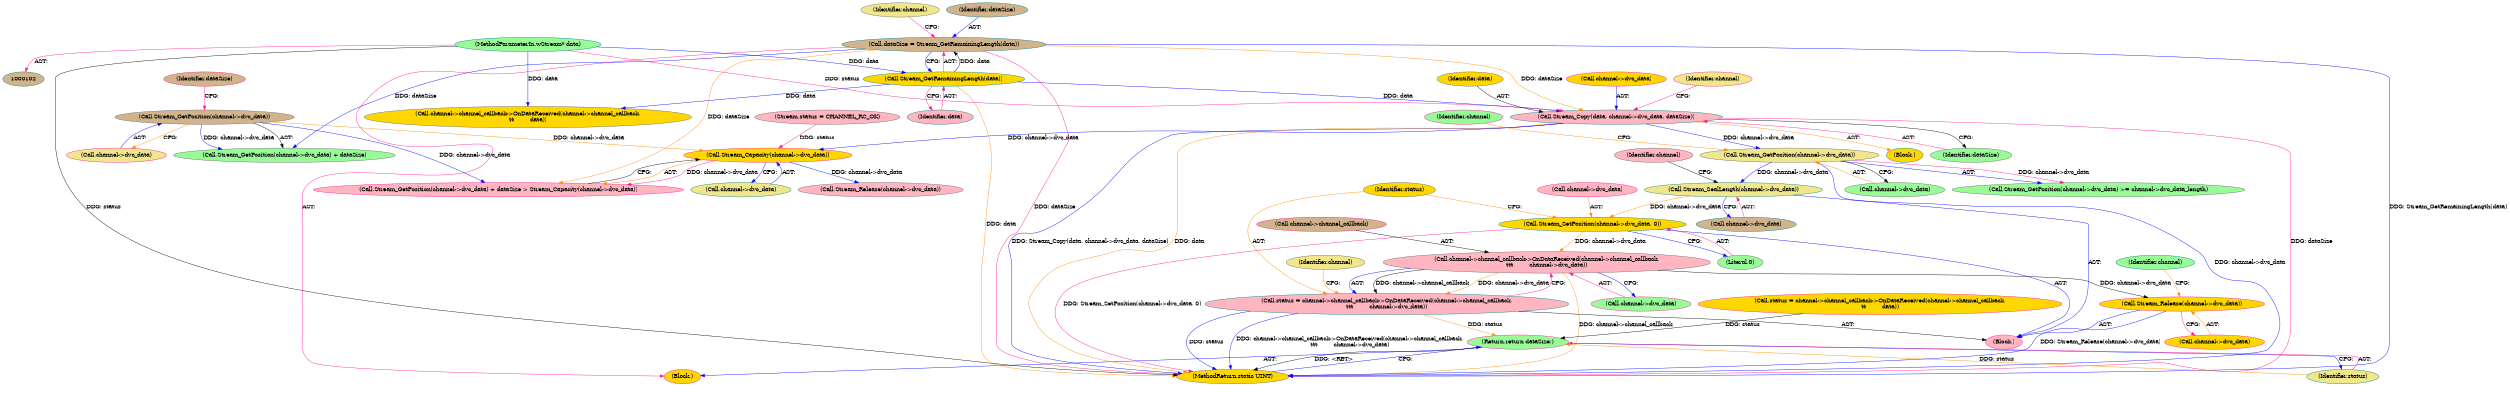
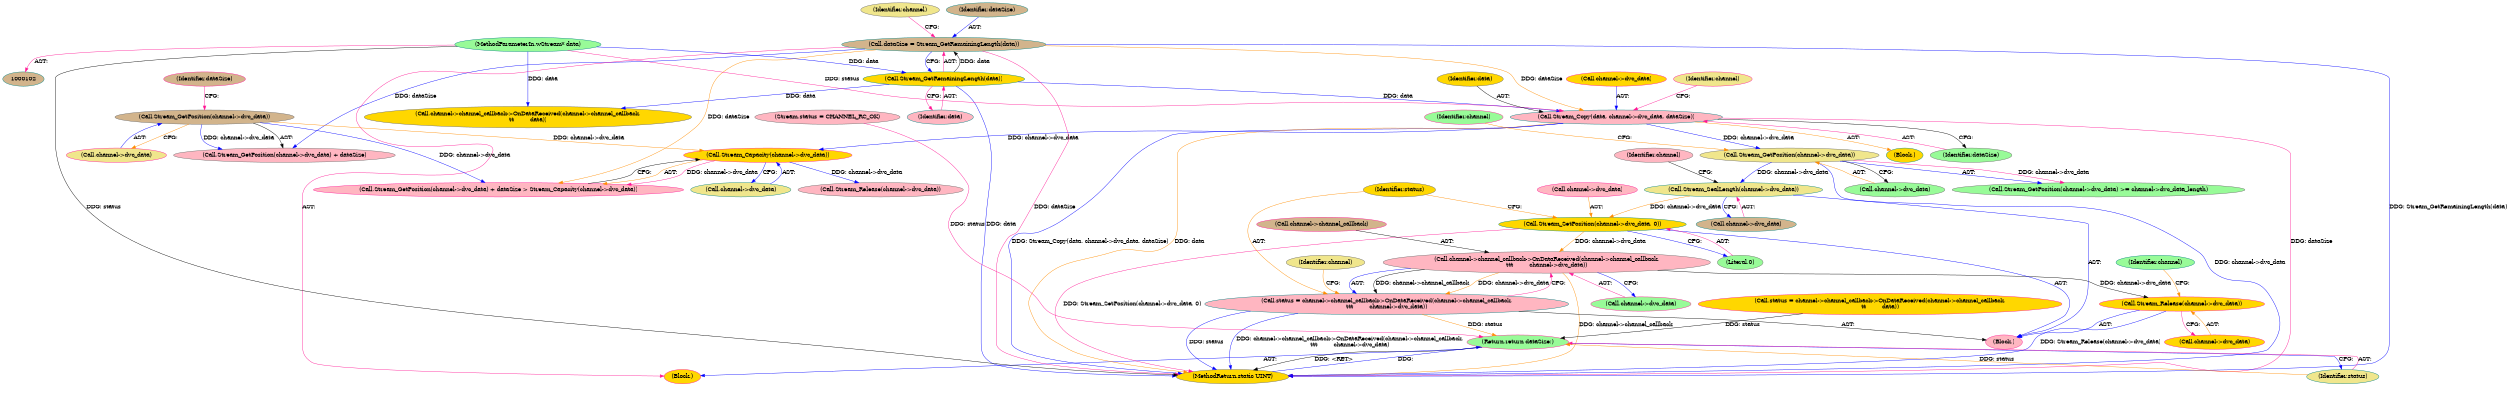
(799, 135) -> (1109, 323)
(284, 155) -> (284, 155)
(981, 311) -> (981, 311)
(1406, 359) -> (1406, 359)
